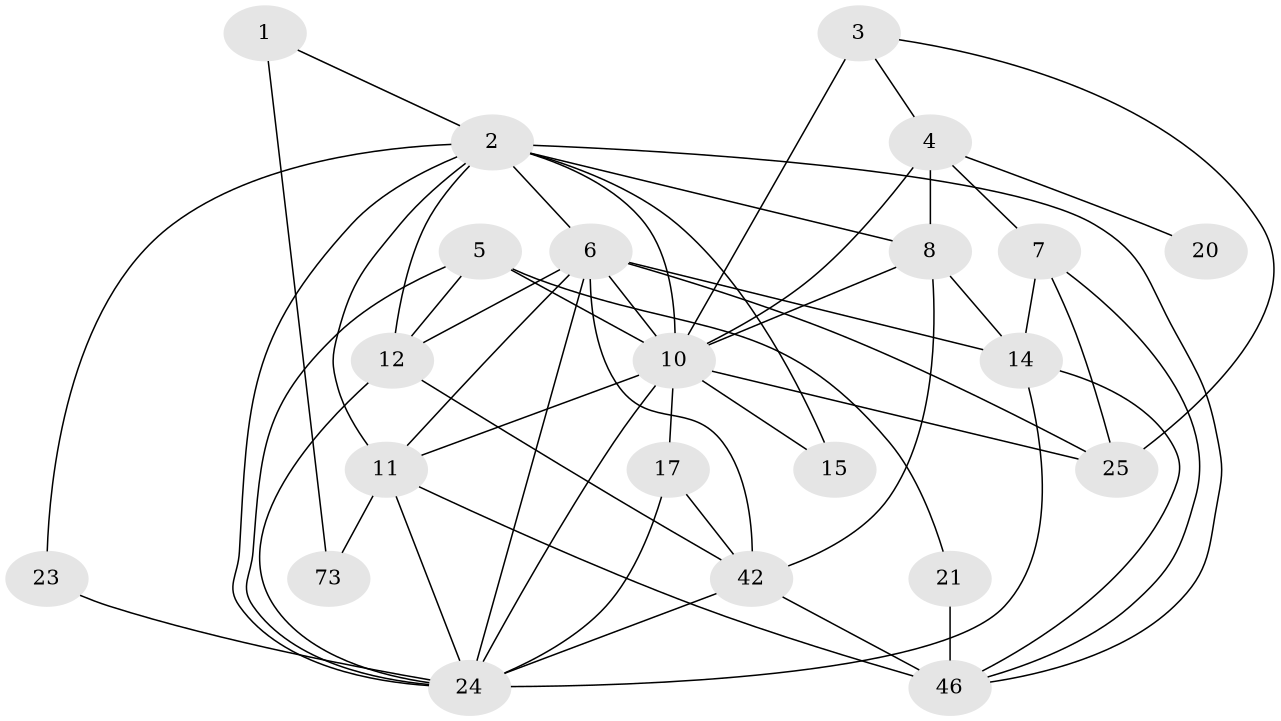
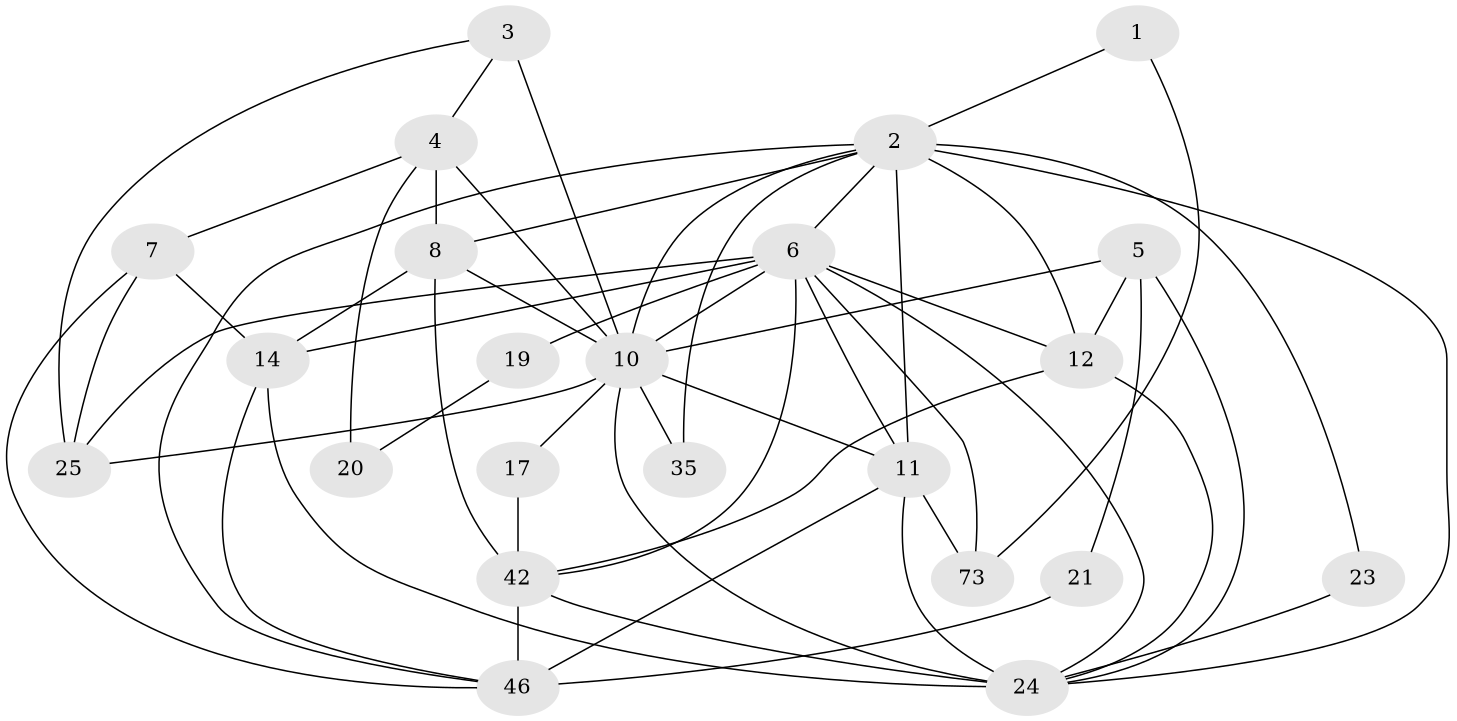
none -> (518, 361)
none -> (922, 393)
(835, 470) -> (685, 470)
(606, 606) -> none
